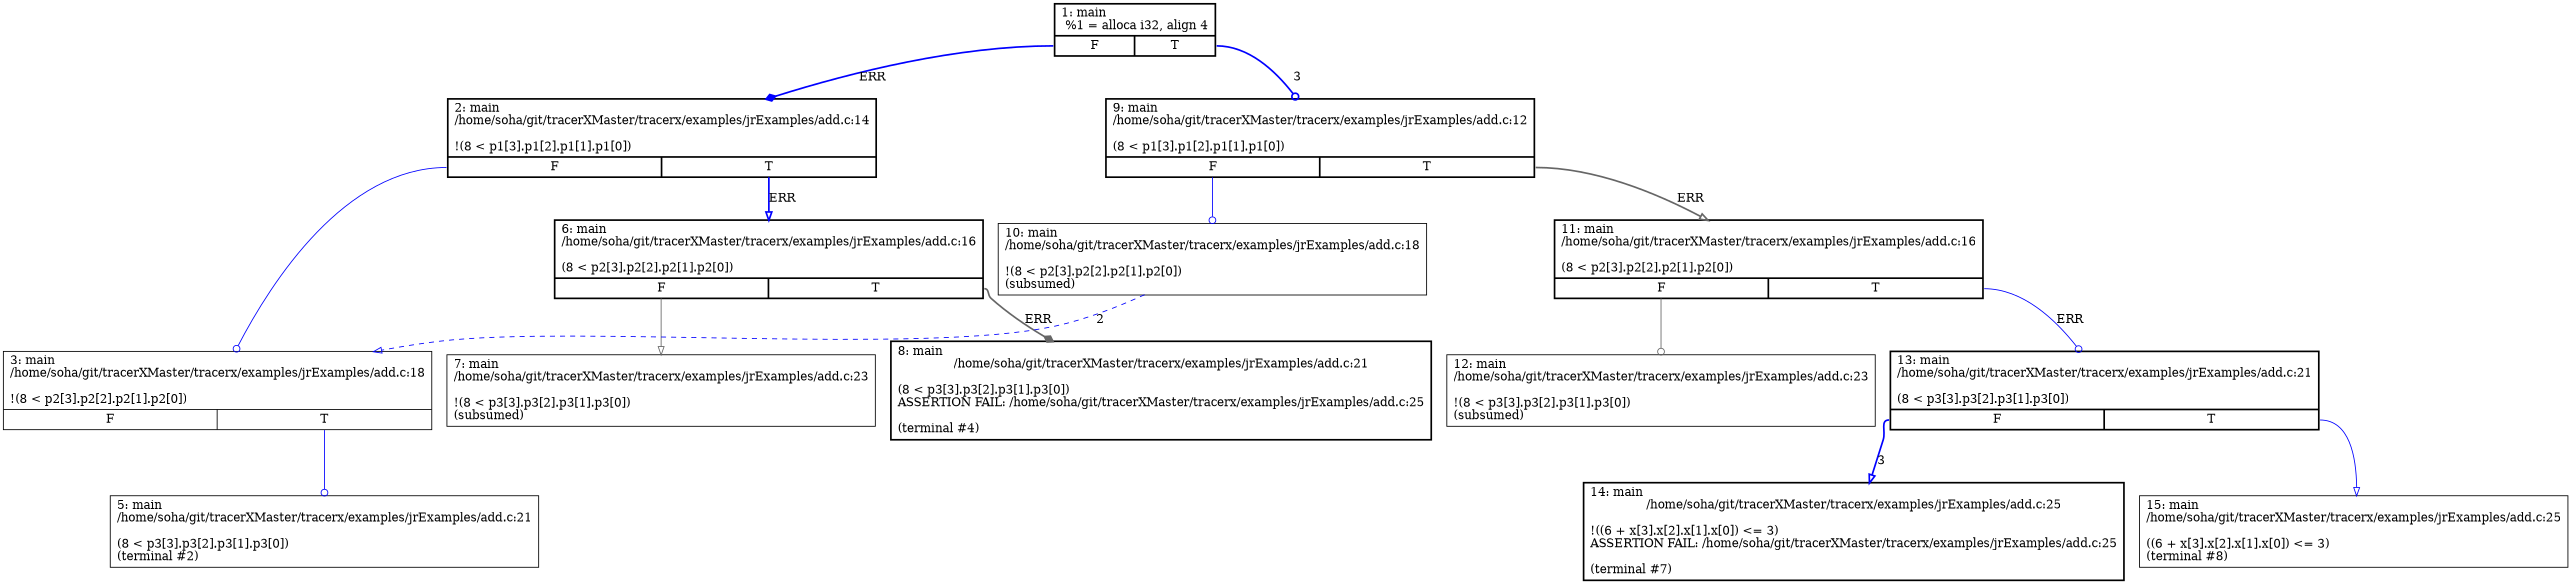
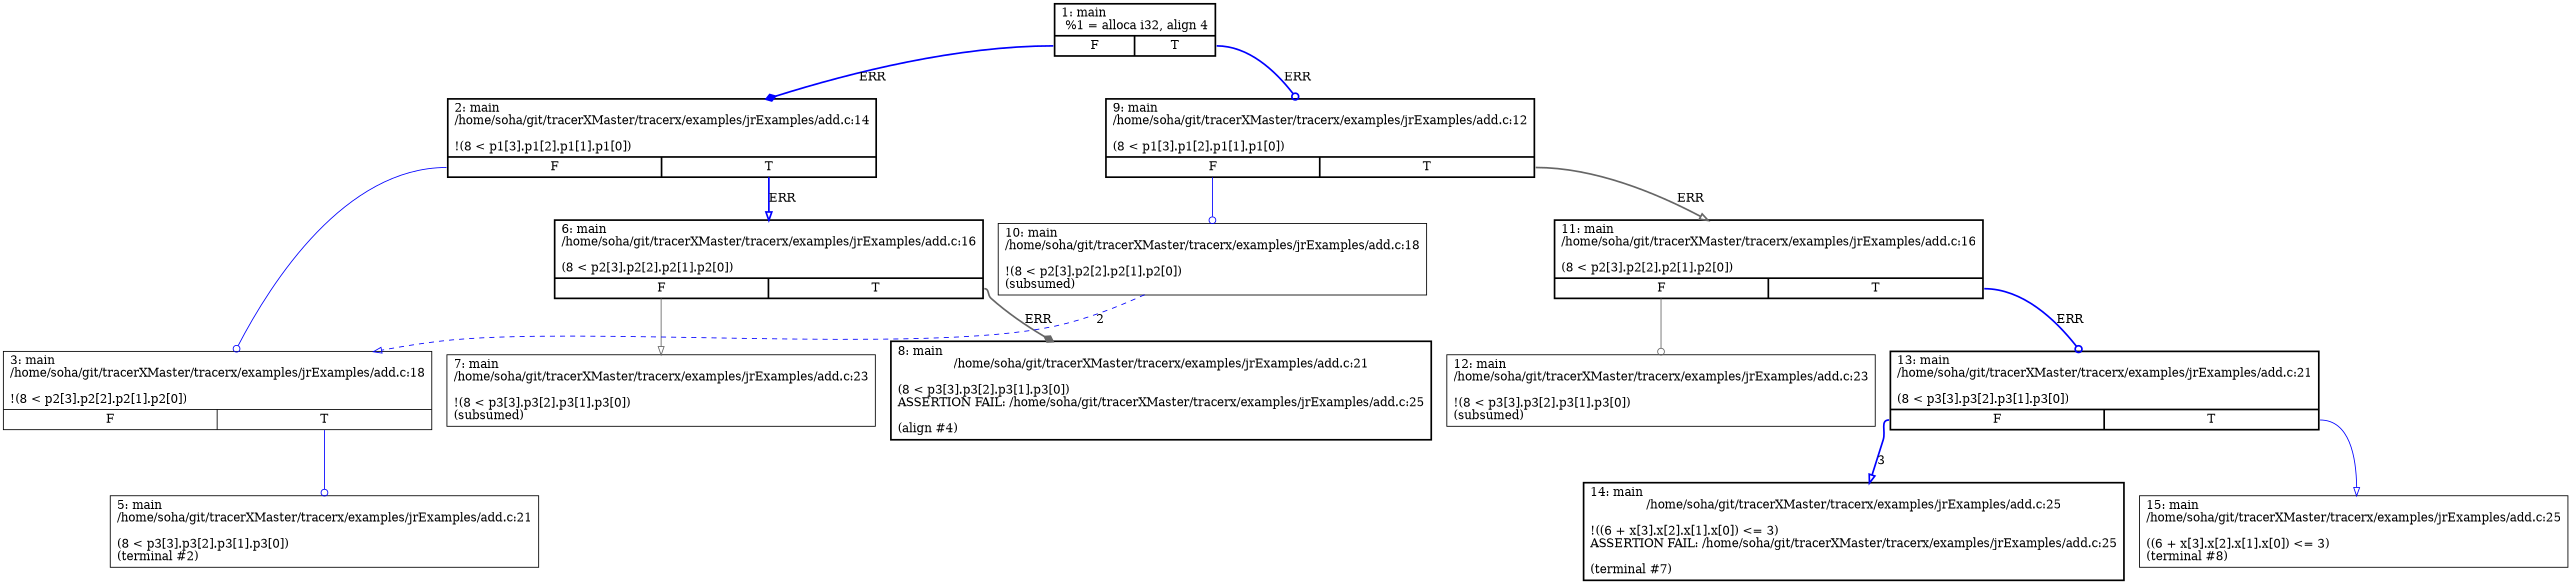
(1297, 77) -> (1297, 77)
(2036, 307) -> (2036, 307)
(938, 429) -> (928, 429)
